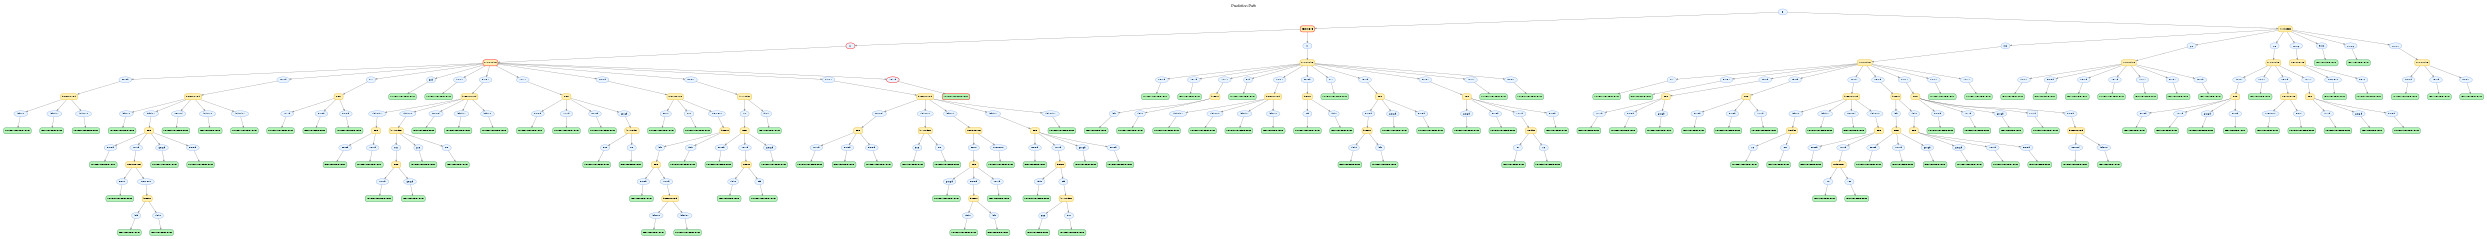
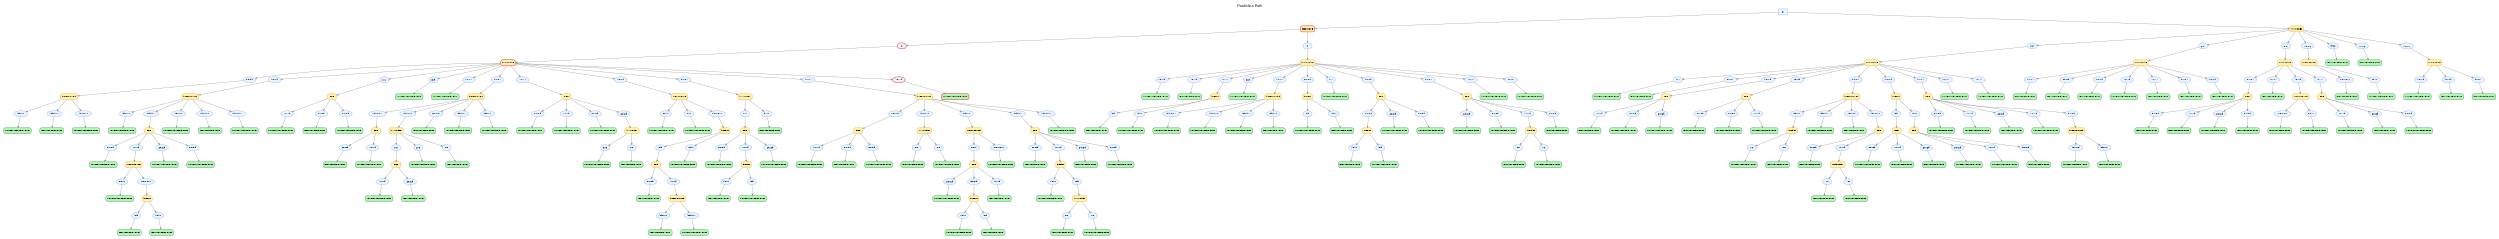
(1783, 12) -> (1783, 12)
(2033, 114) -> (2034, 114)
